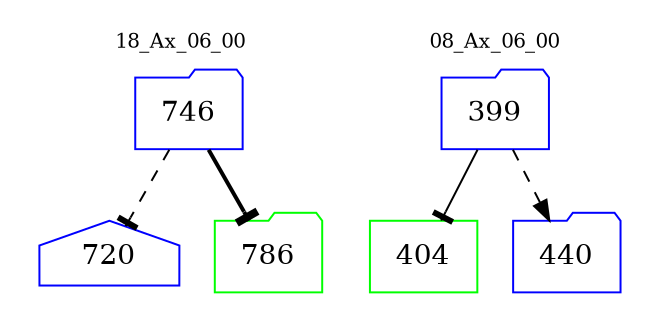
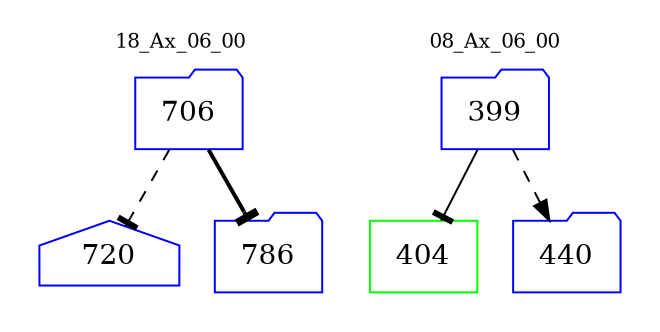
(189, 113) -> (189, 113)
(268, 257) -> (268, 257)
